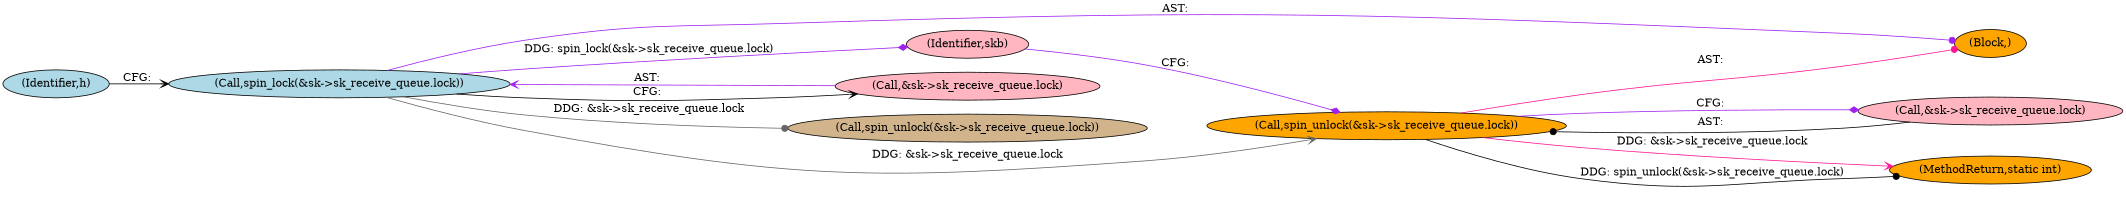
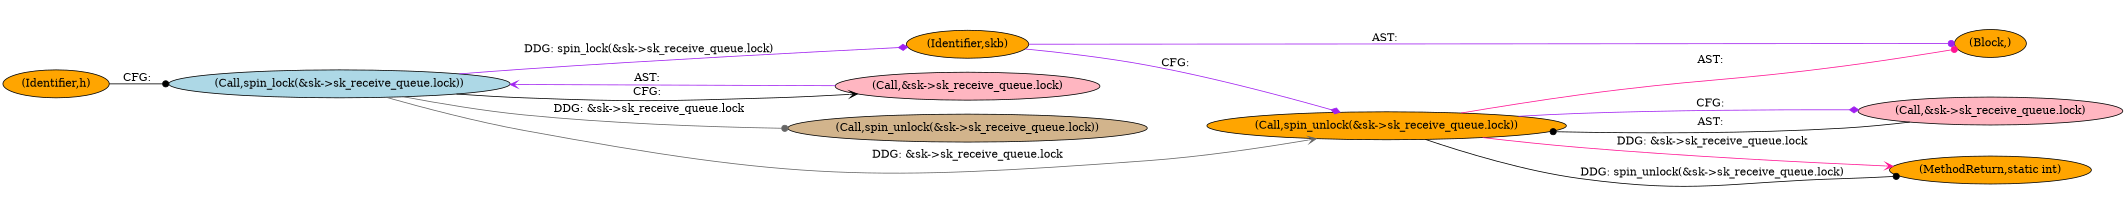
(1166, 15) -> (1488, 44)
(968, 44) -> (968, 44)
(56, 84) -> (56, 84)
(136, 84) -> (136, 84)
